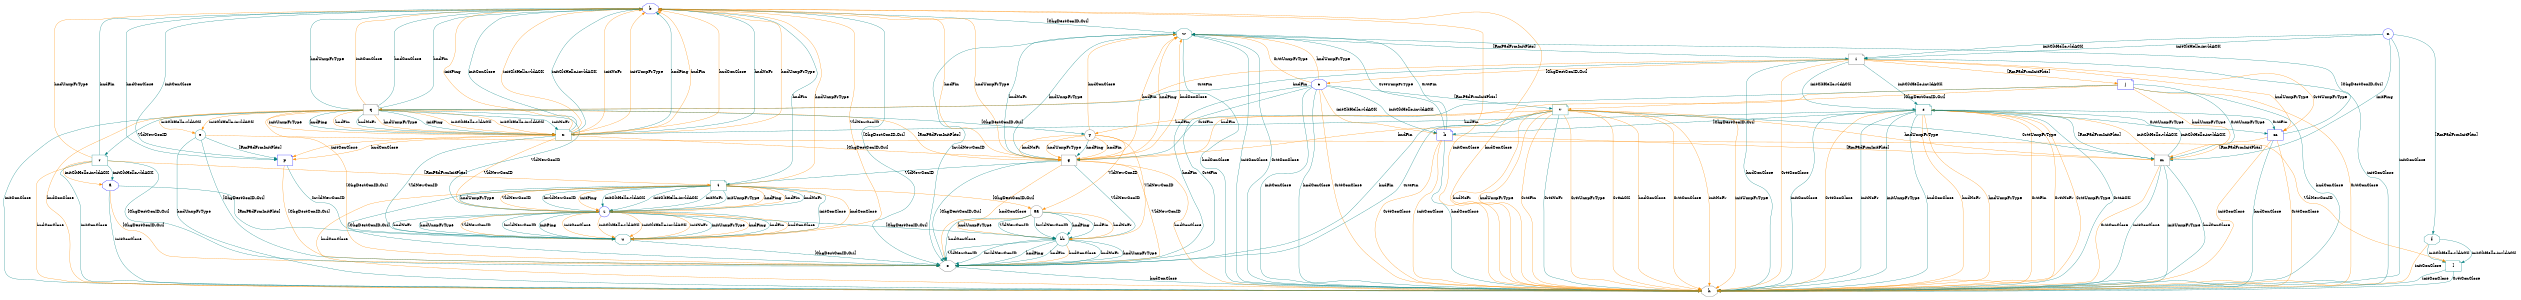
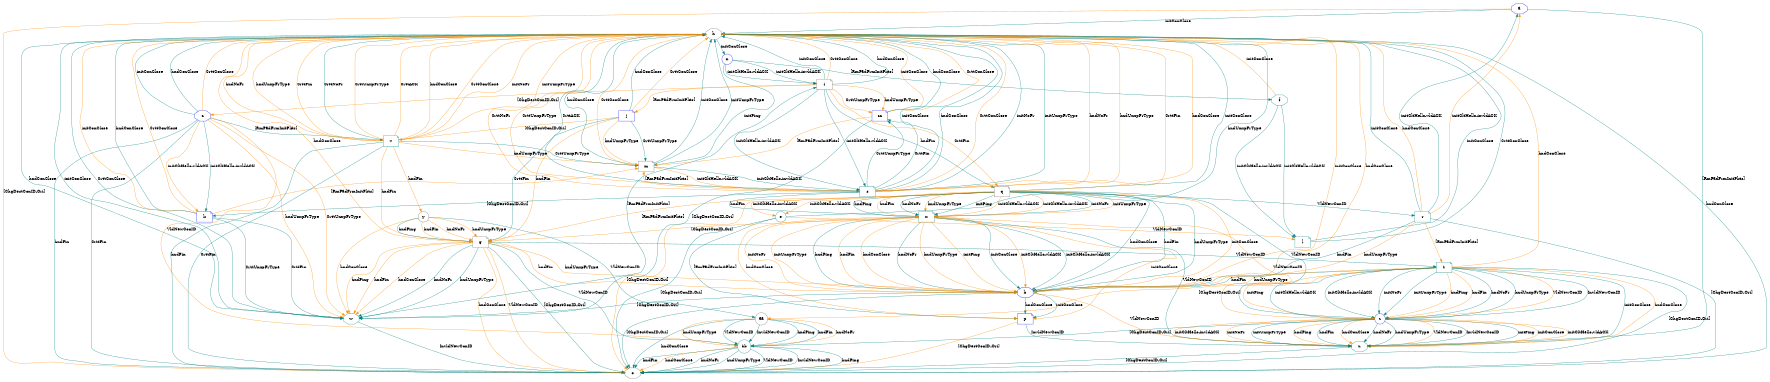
(889, 119) -> none
(2067, 120) -> (749, 189)
(1105, 174) -> (596, 260)
(1145, 202) -> (307, 325)
(2293, 284) -> (720, 46)
